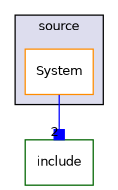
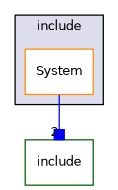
(59, 27) -> (59, 27)
